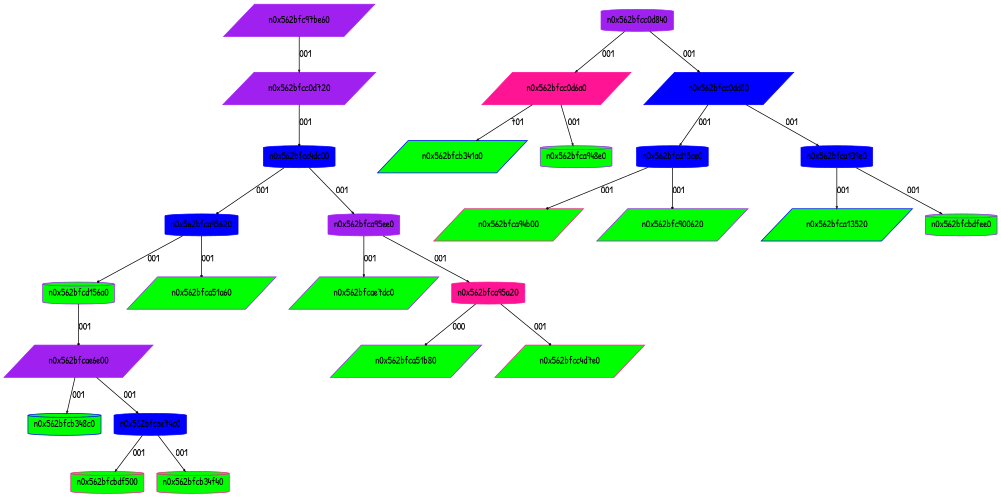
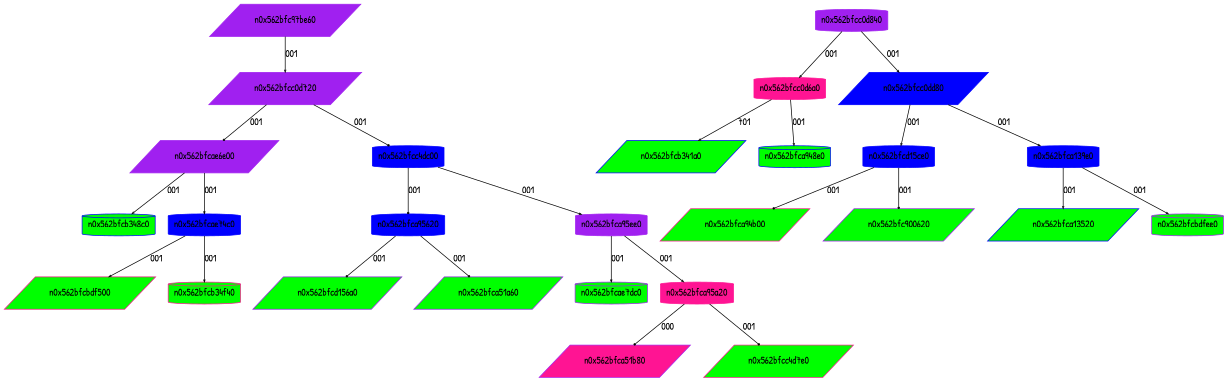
(556, 89) -> (790, 89)
(576, 157) -> (795, 157)
(79, 293) -> (327, 293)
(364, 293) -> (611, 293)
(79, 324) -> (246, 122)
(406, 361) -> (615, 361)
(107, 482) -> (80, 293)
